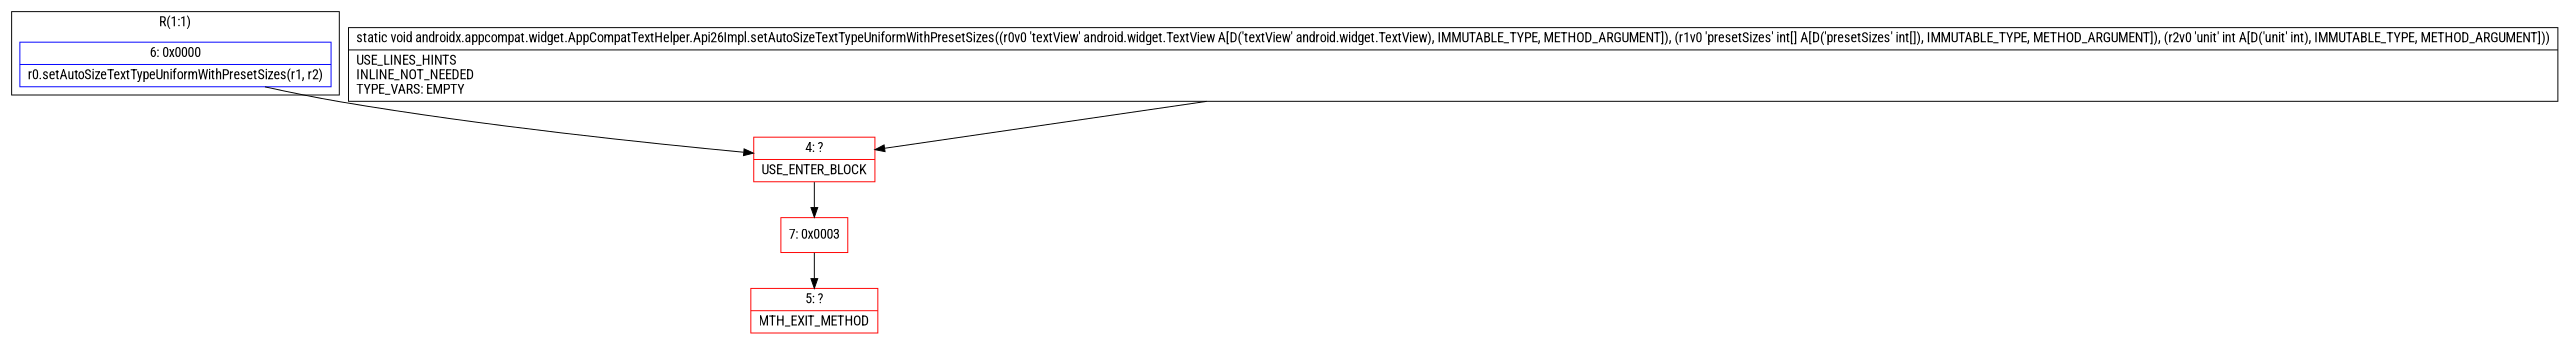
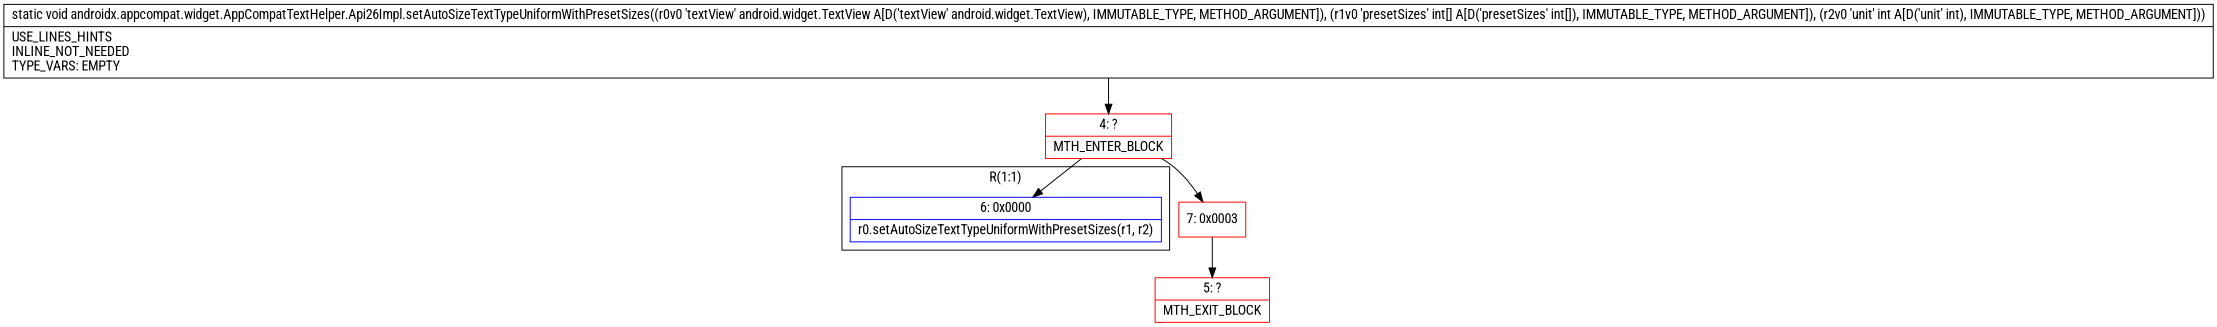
(503, 126) -> (1061, 175)
(814, 170) -> (1109, 147)
(814, 321) -> (1212, 311)
